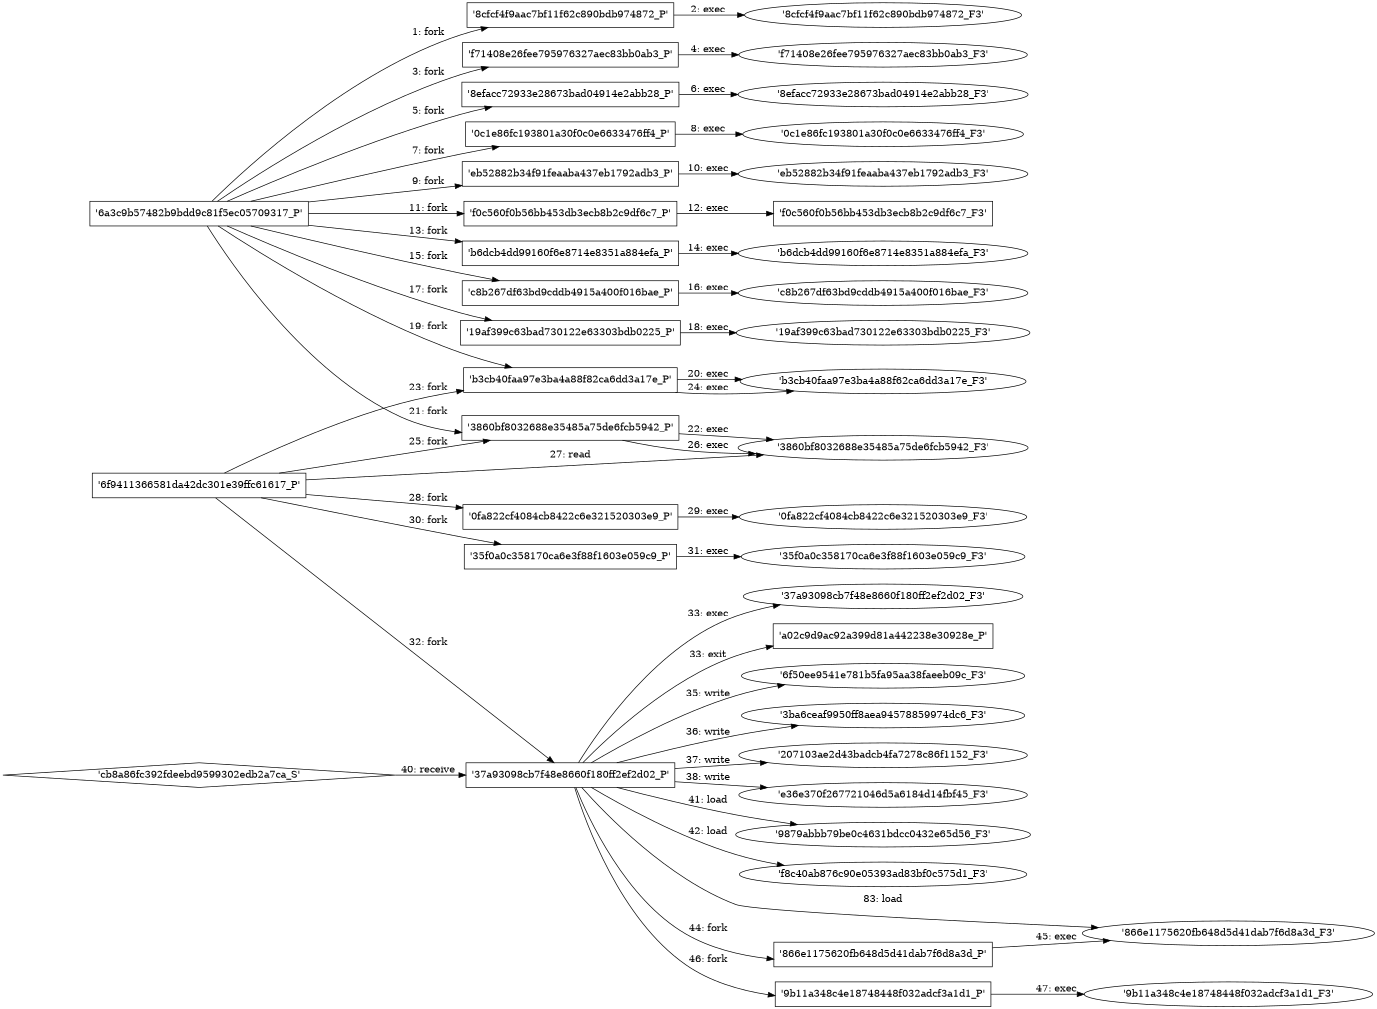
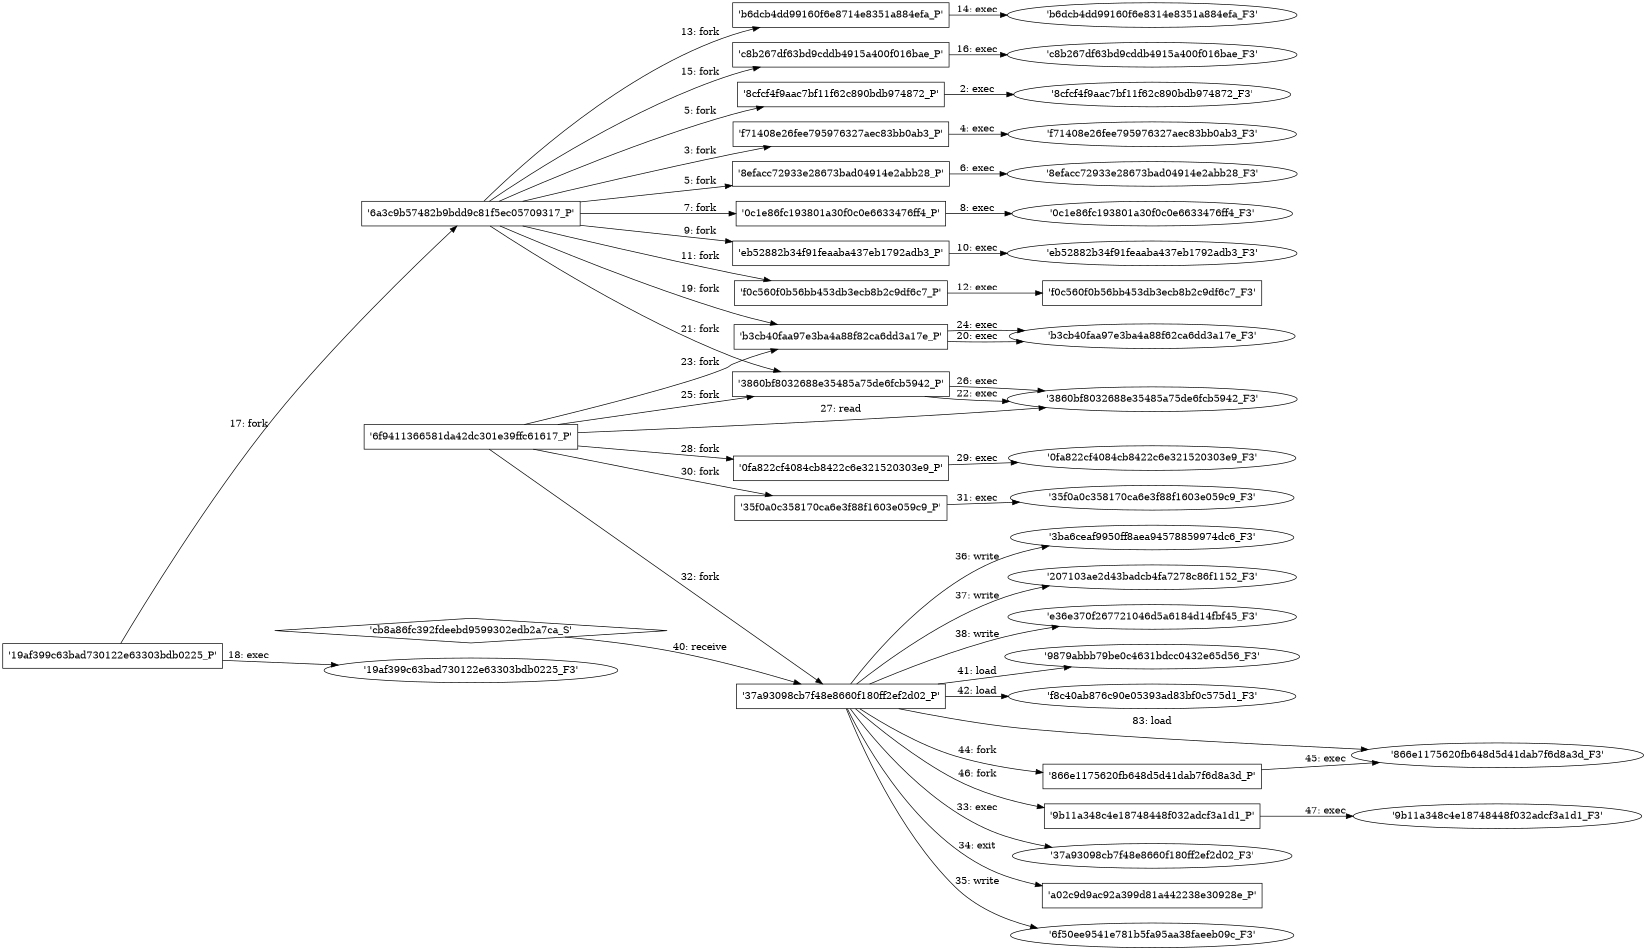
(428, 33) -> (700, 111)
(883, 253) -> (1152, 15)
(354, 278) -> (269, 424)
(708, 655) -> (977, 846)
